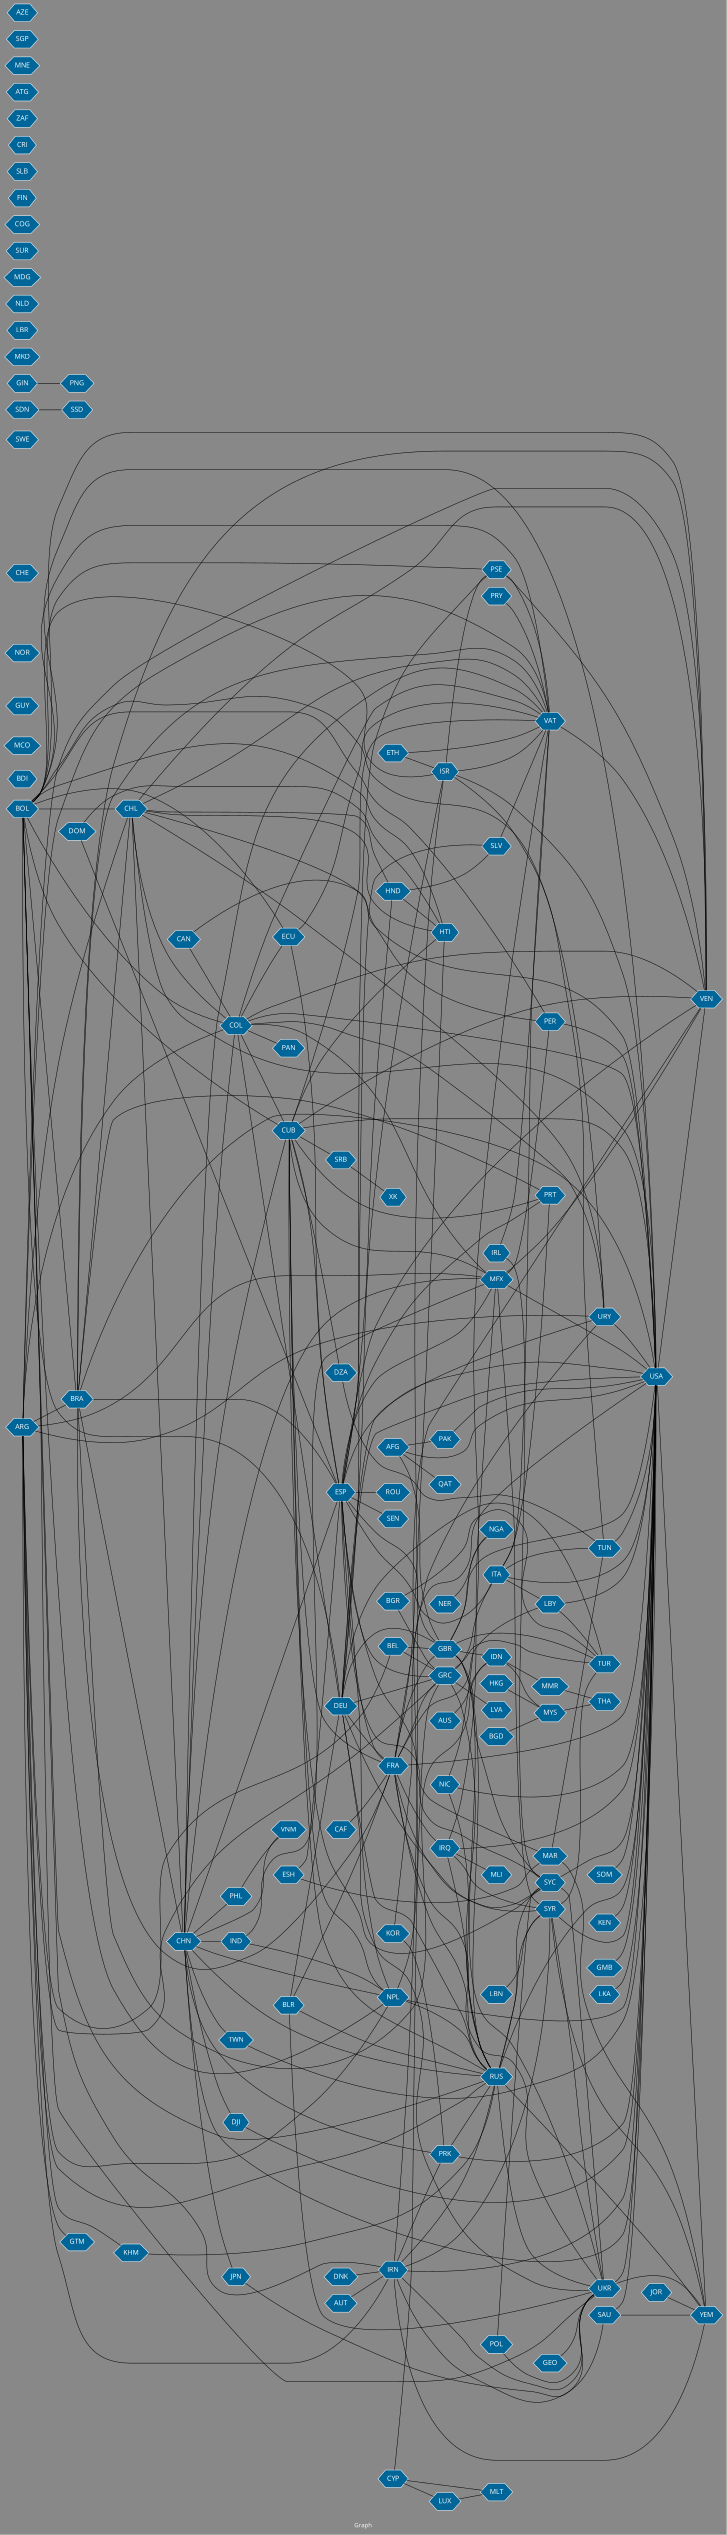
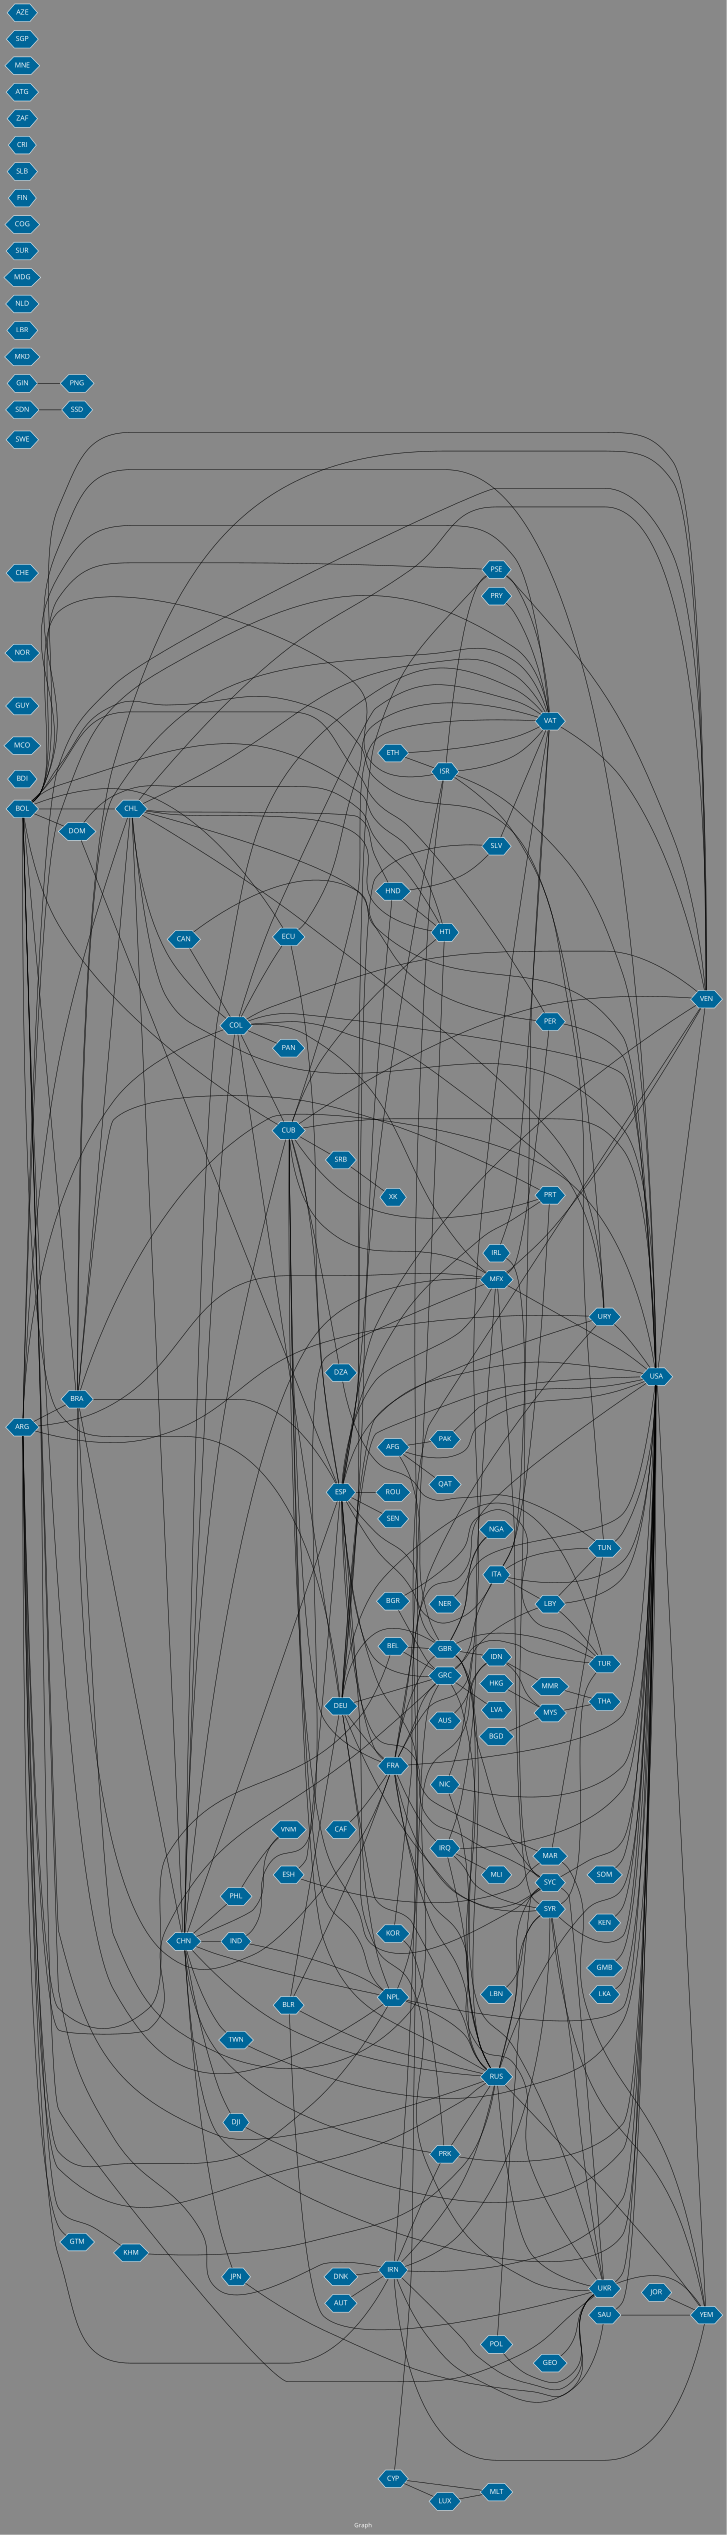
(108, 939) -> (47, 819)
none -> (578, 1575)
